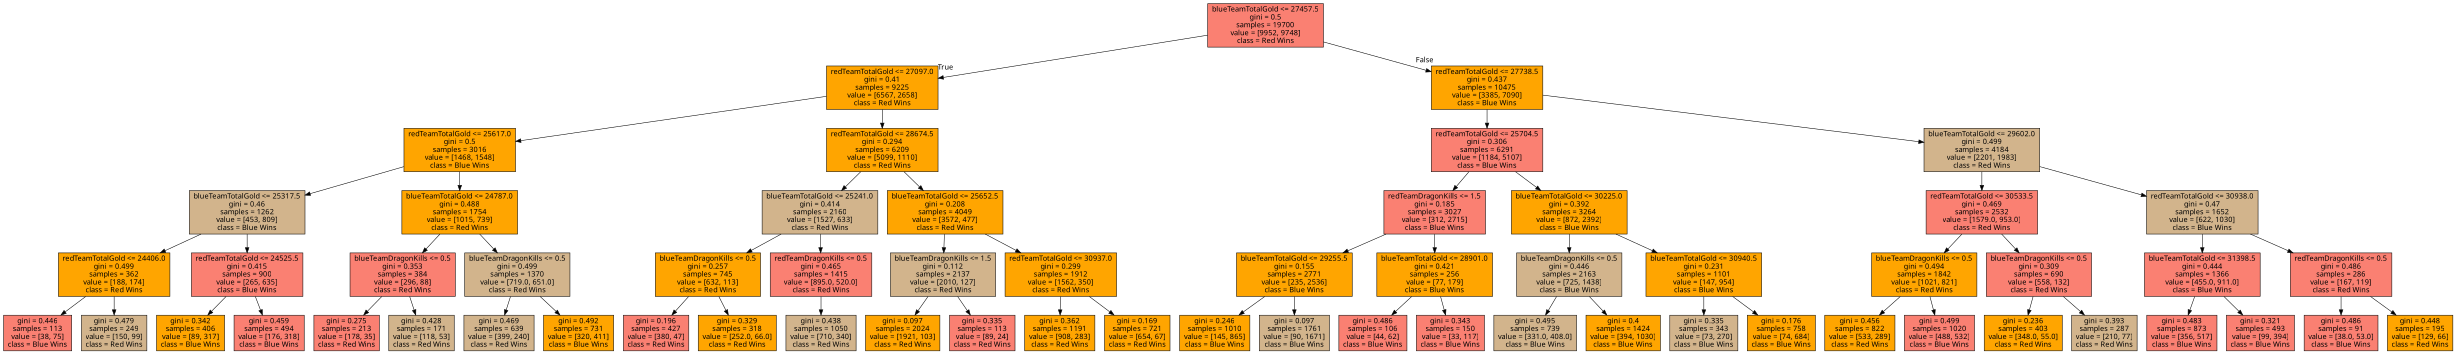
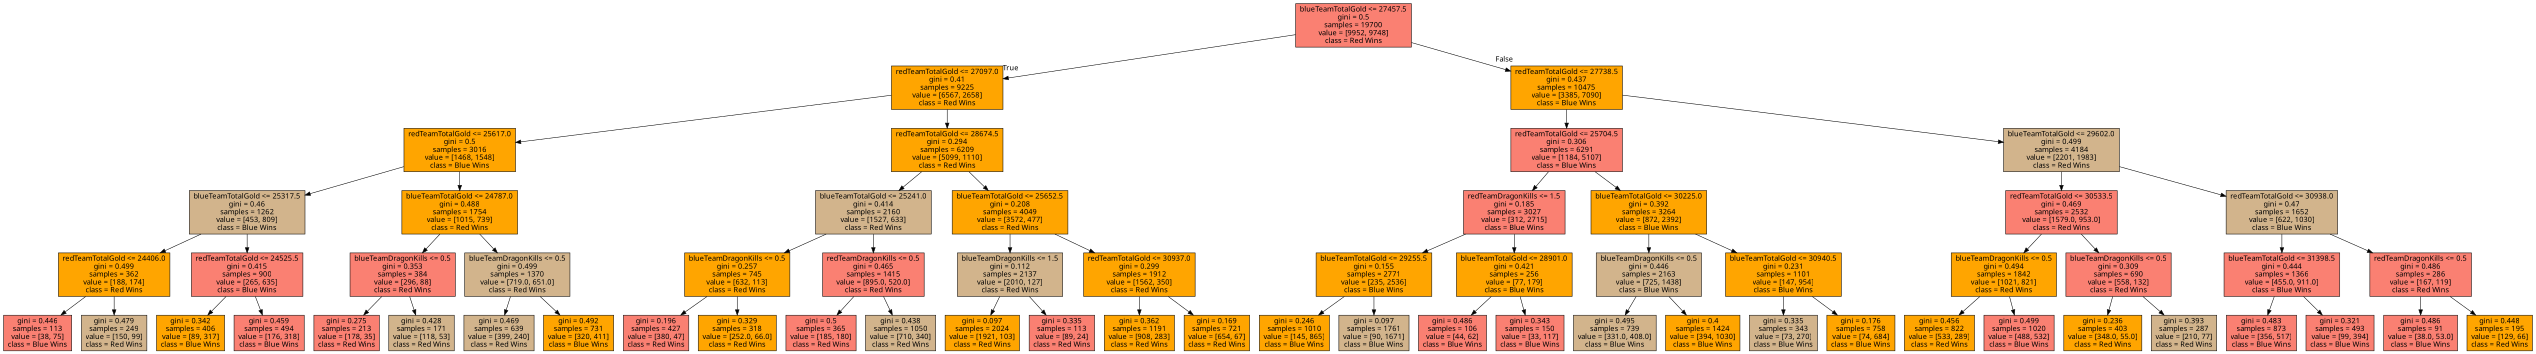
none -> (821, 333)
